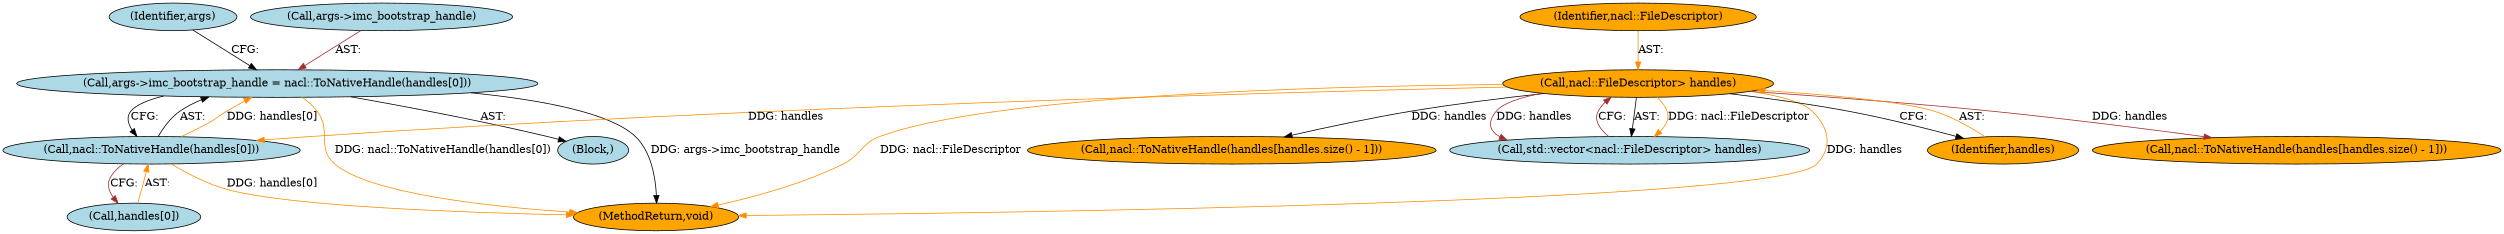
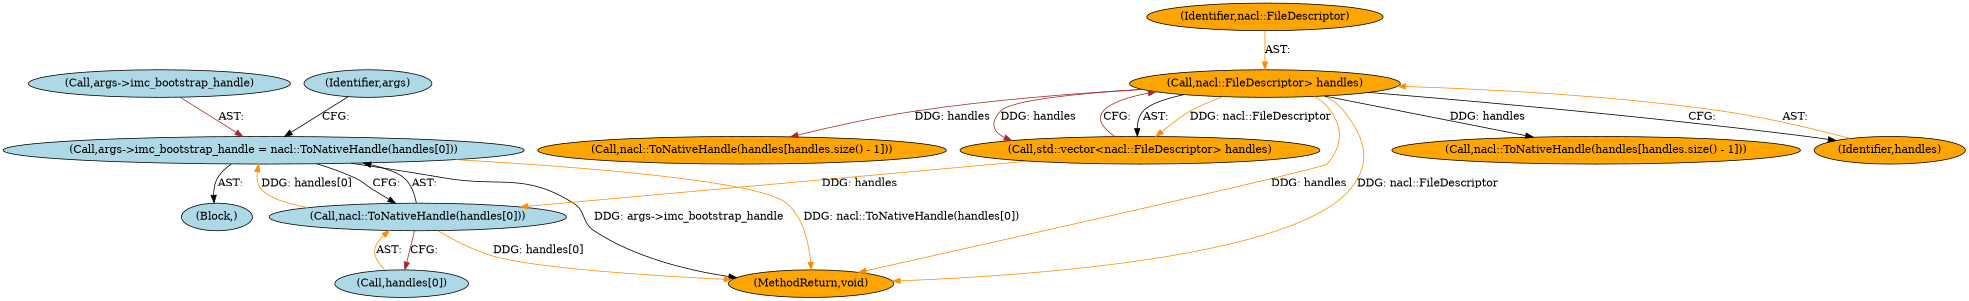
(885, 107) -> (778, 184)
(1630, 150) -> (1140, 150)
